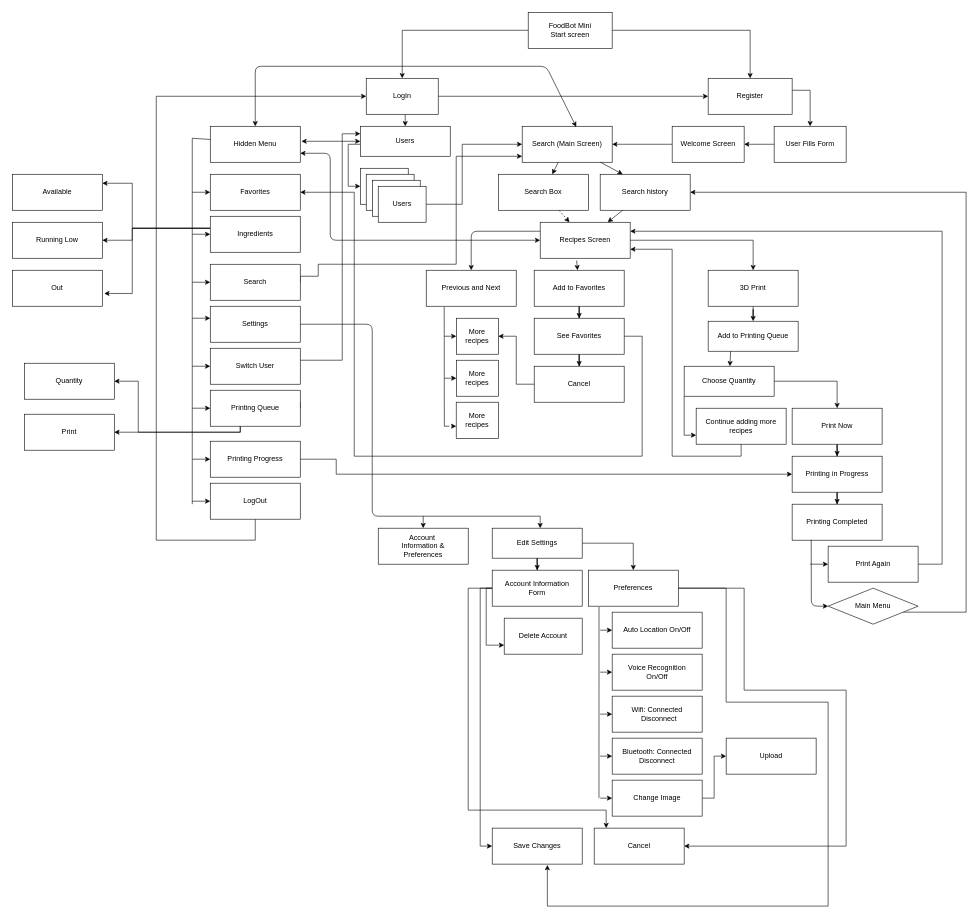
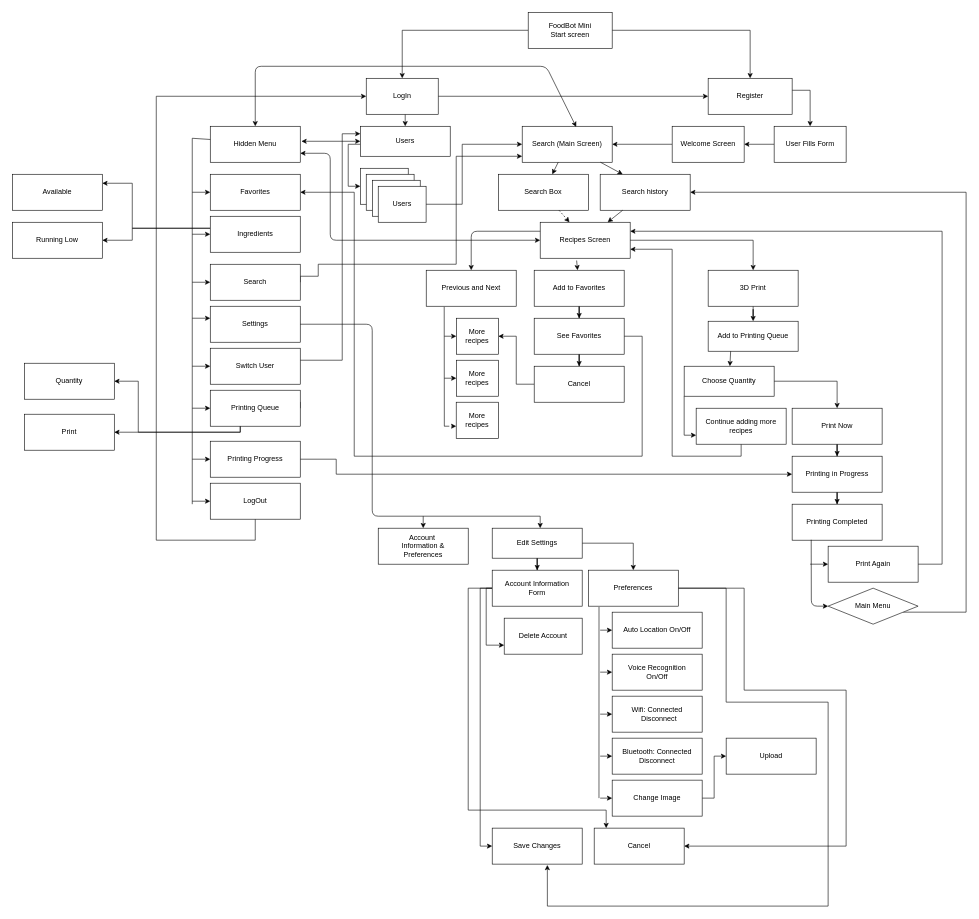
(57, 288) -> none
(122, 294) -> none
